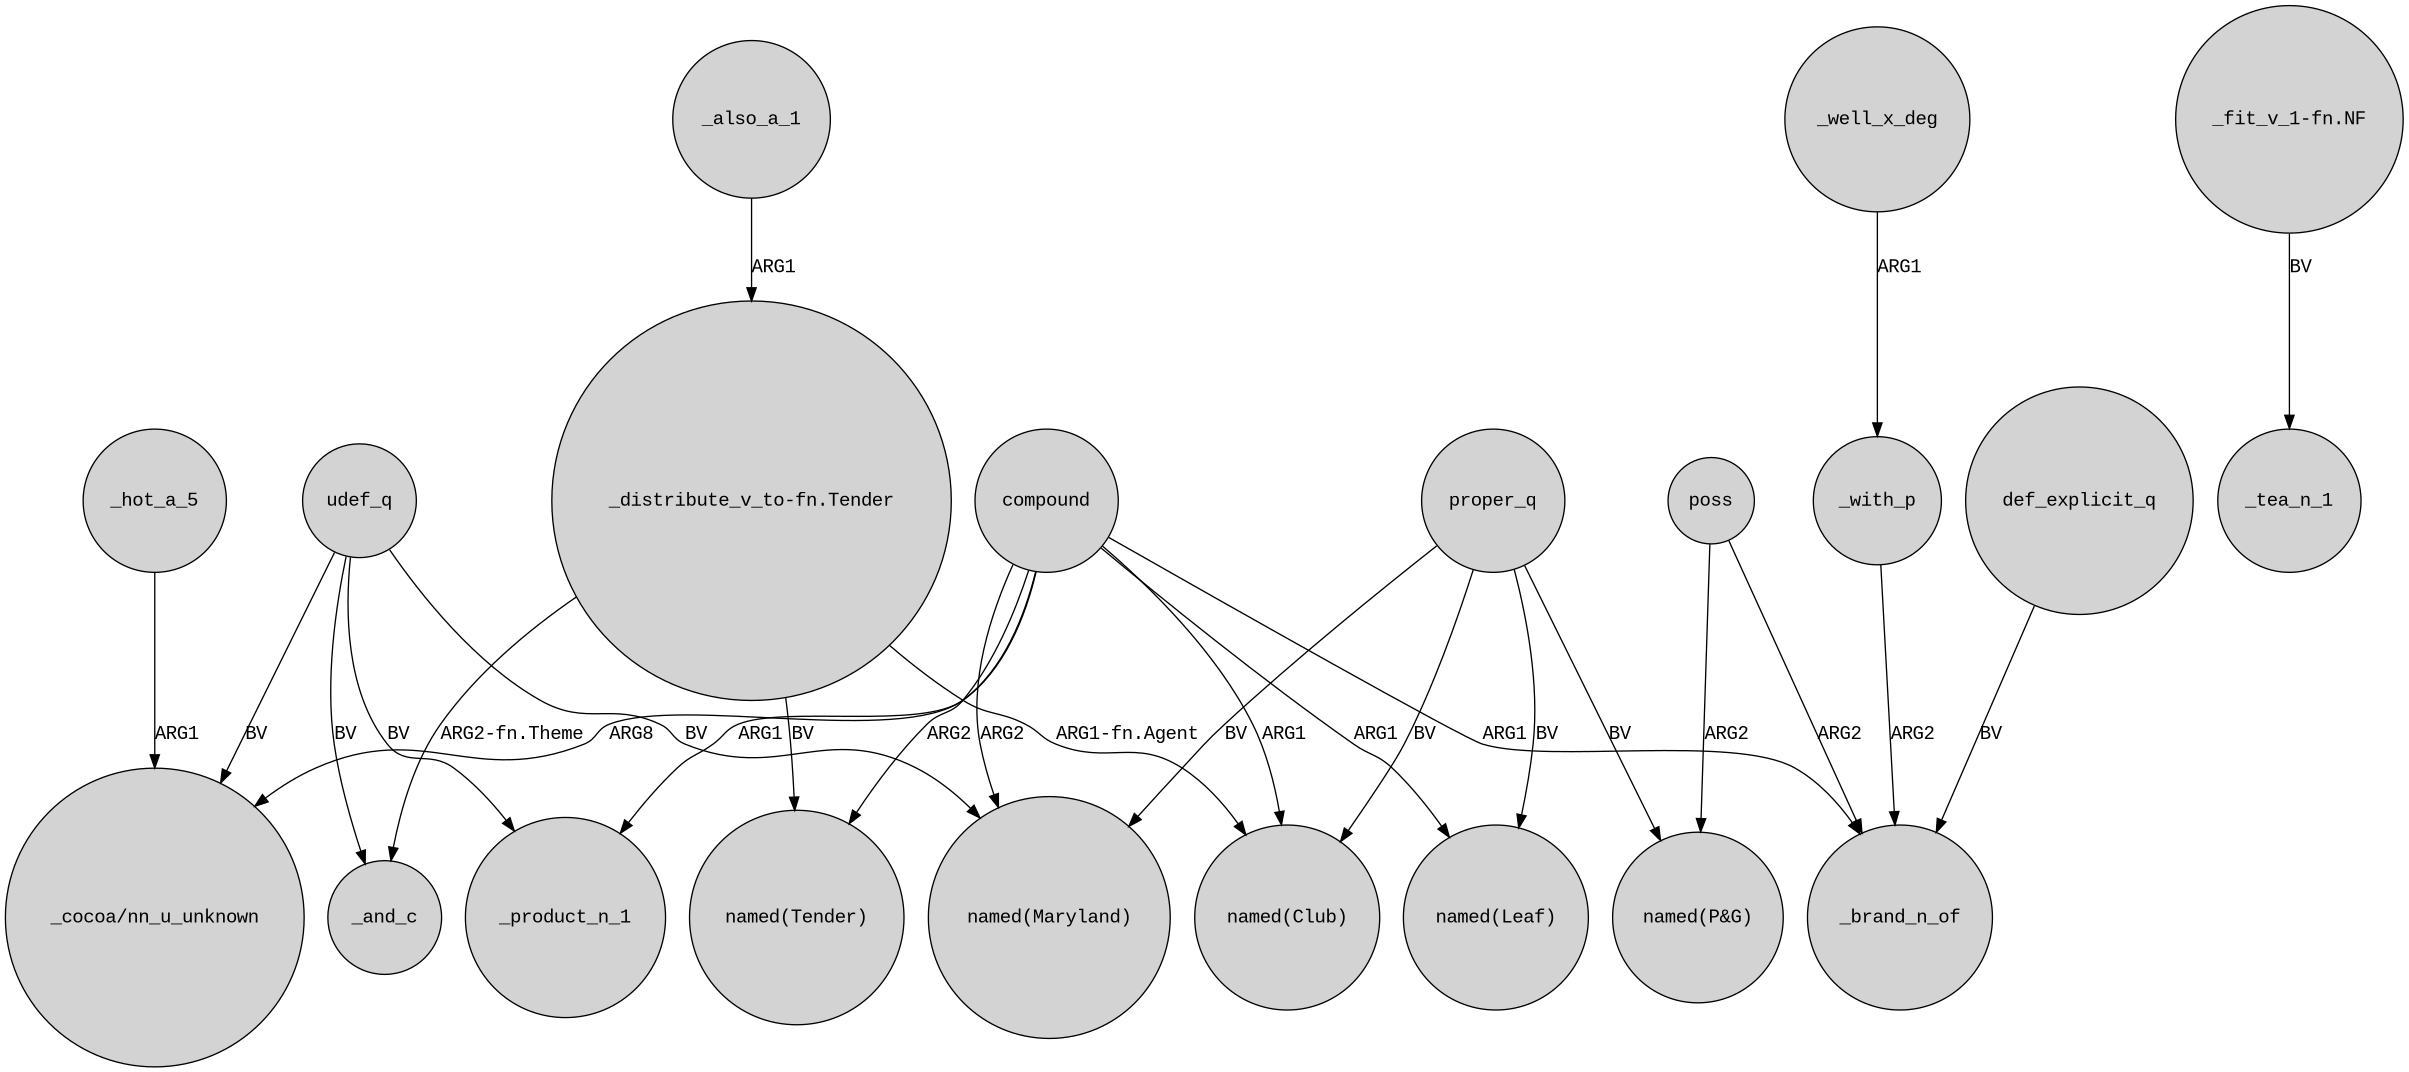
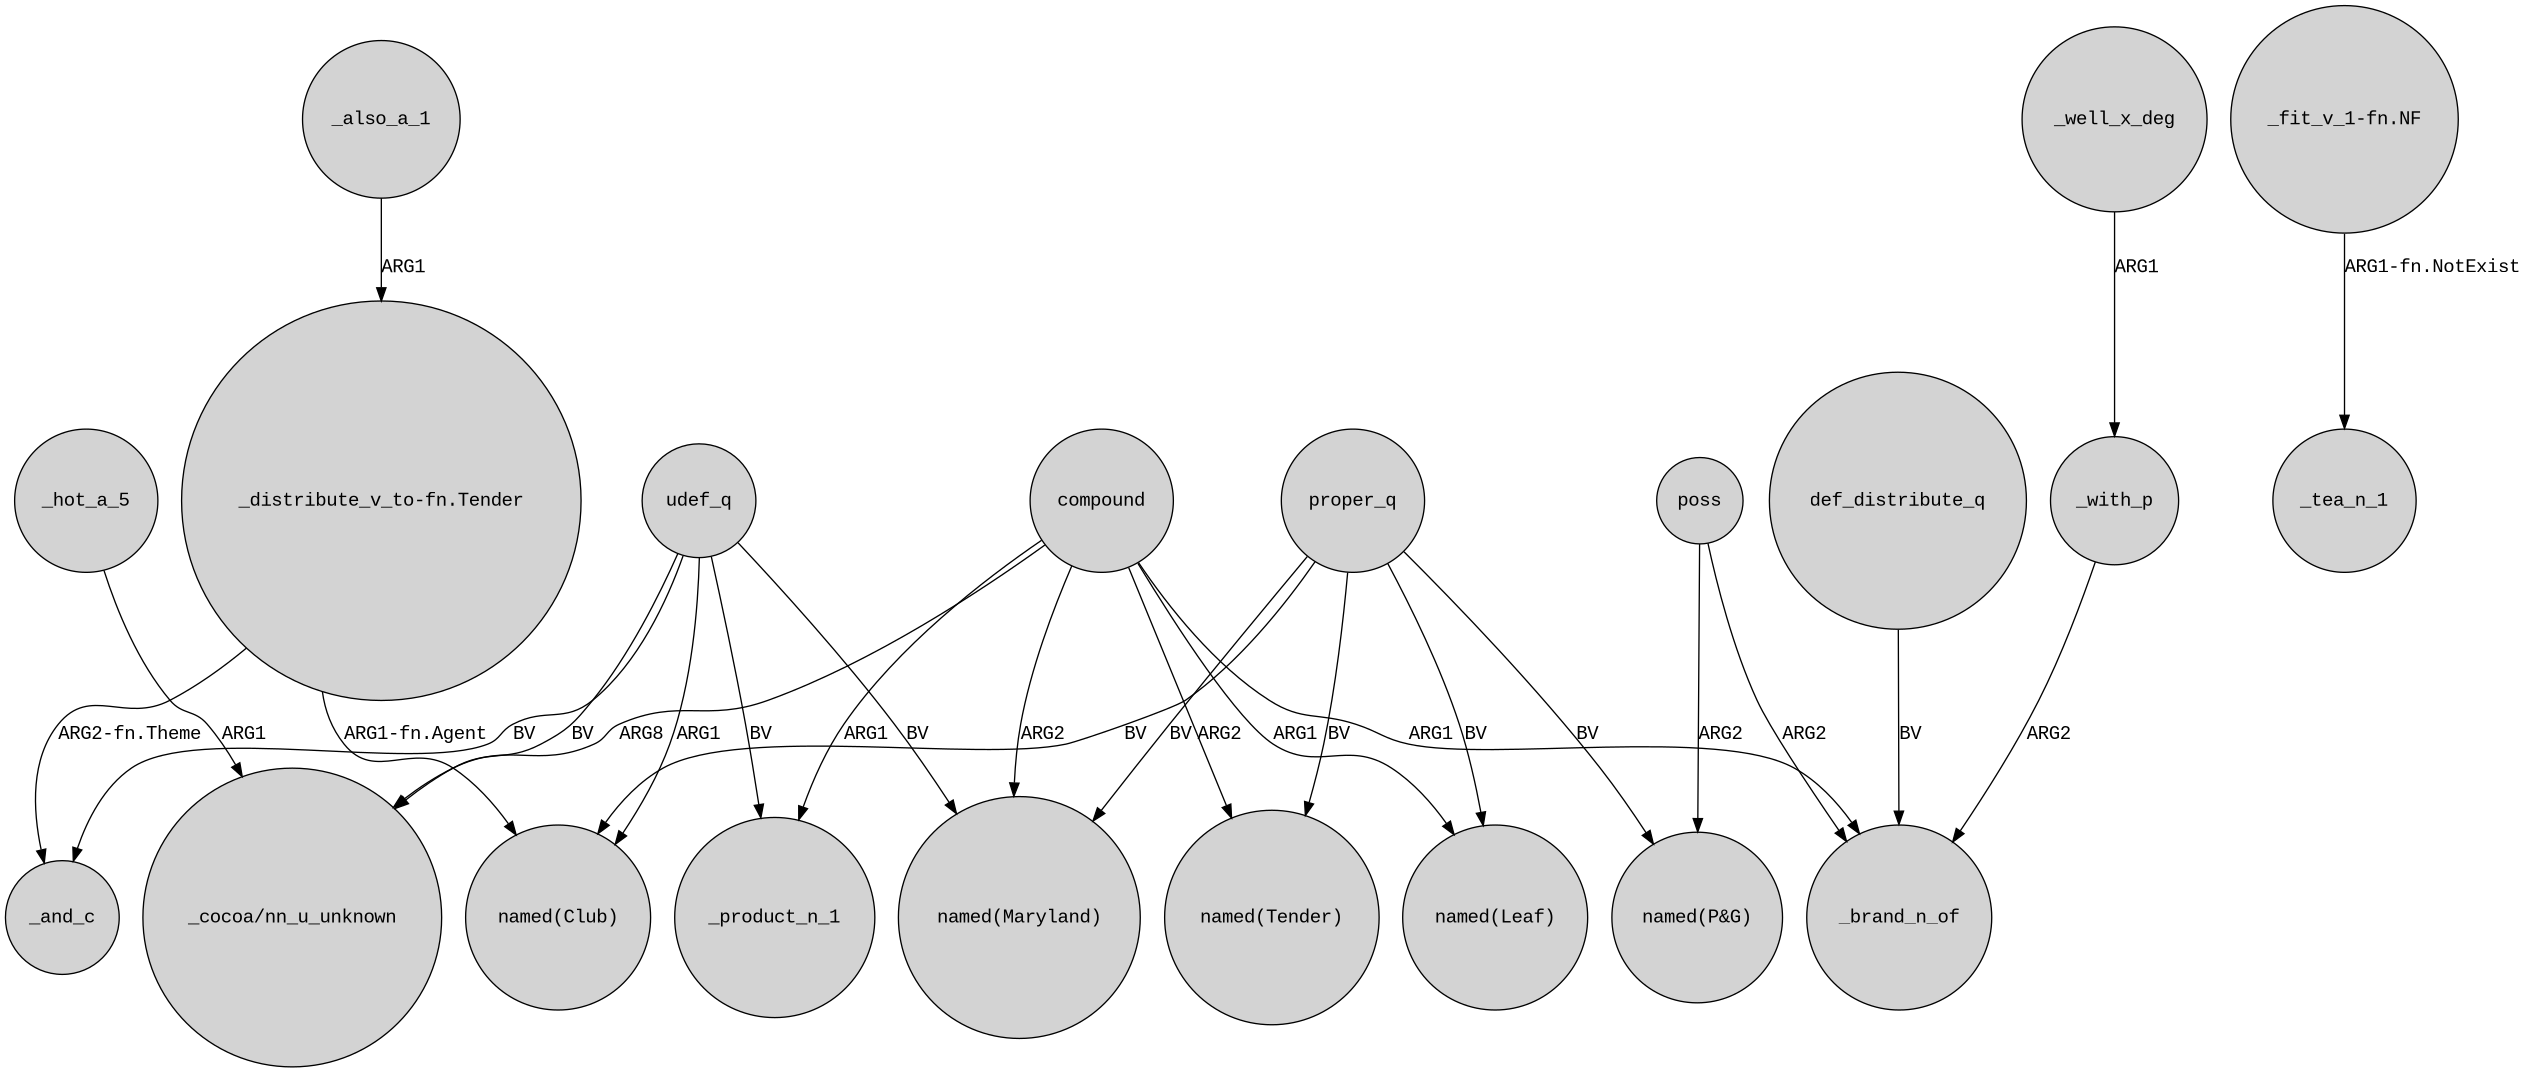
(2301, 267) -> (2433, 267)
(2079, 501) -> (1898, 501)
(1215, 664) -> (682, 702)
(791, 745) -> (1334, 688)
